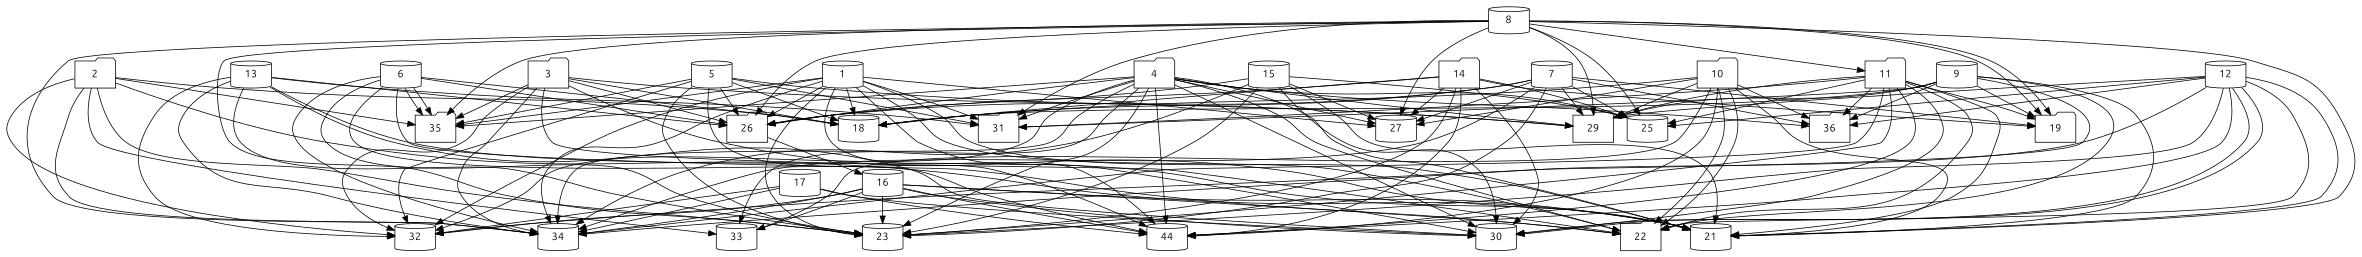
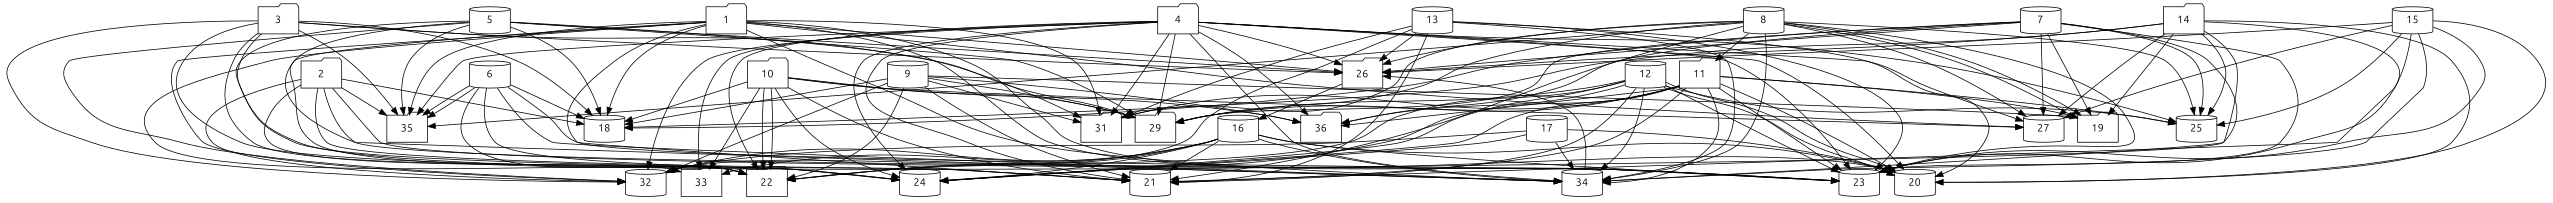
(843, 75) -> (726, 20)
(503, 91) -> (1507, 90)
(737, 237) -> (702, 183)
(1167, 237) -> (920, 183)
(1496, 237) -> (1915, 183)
